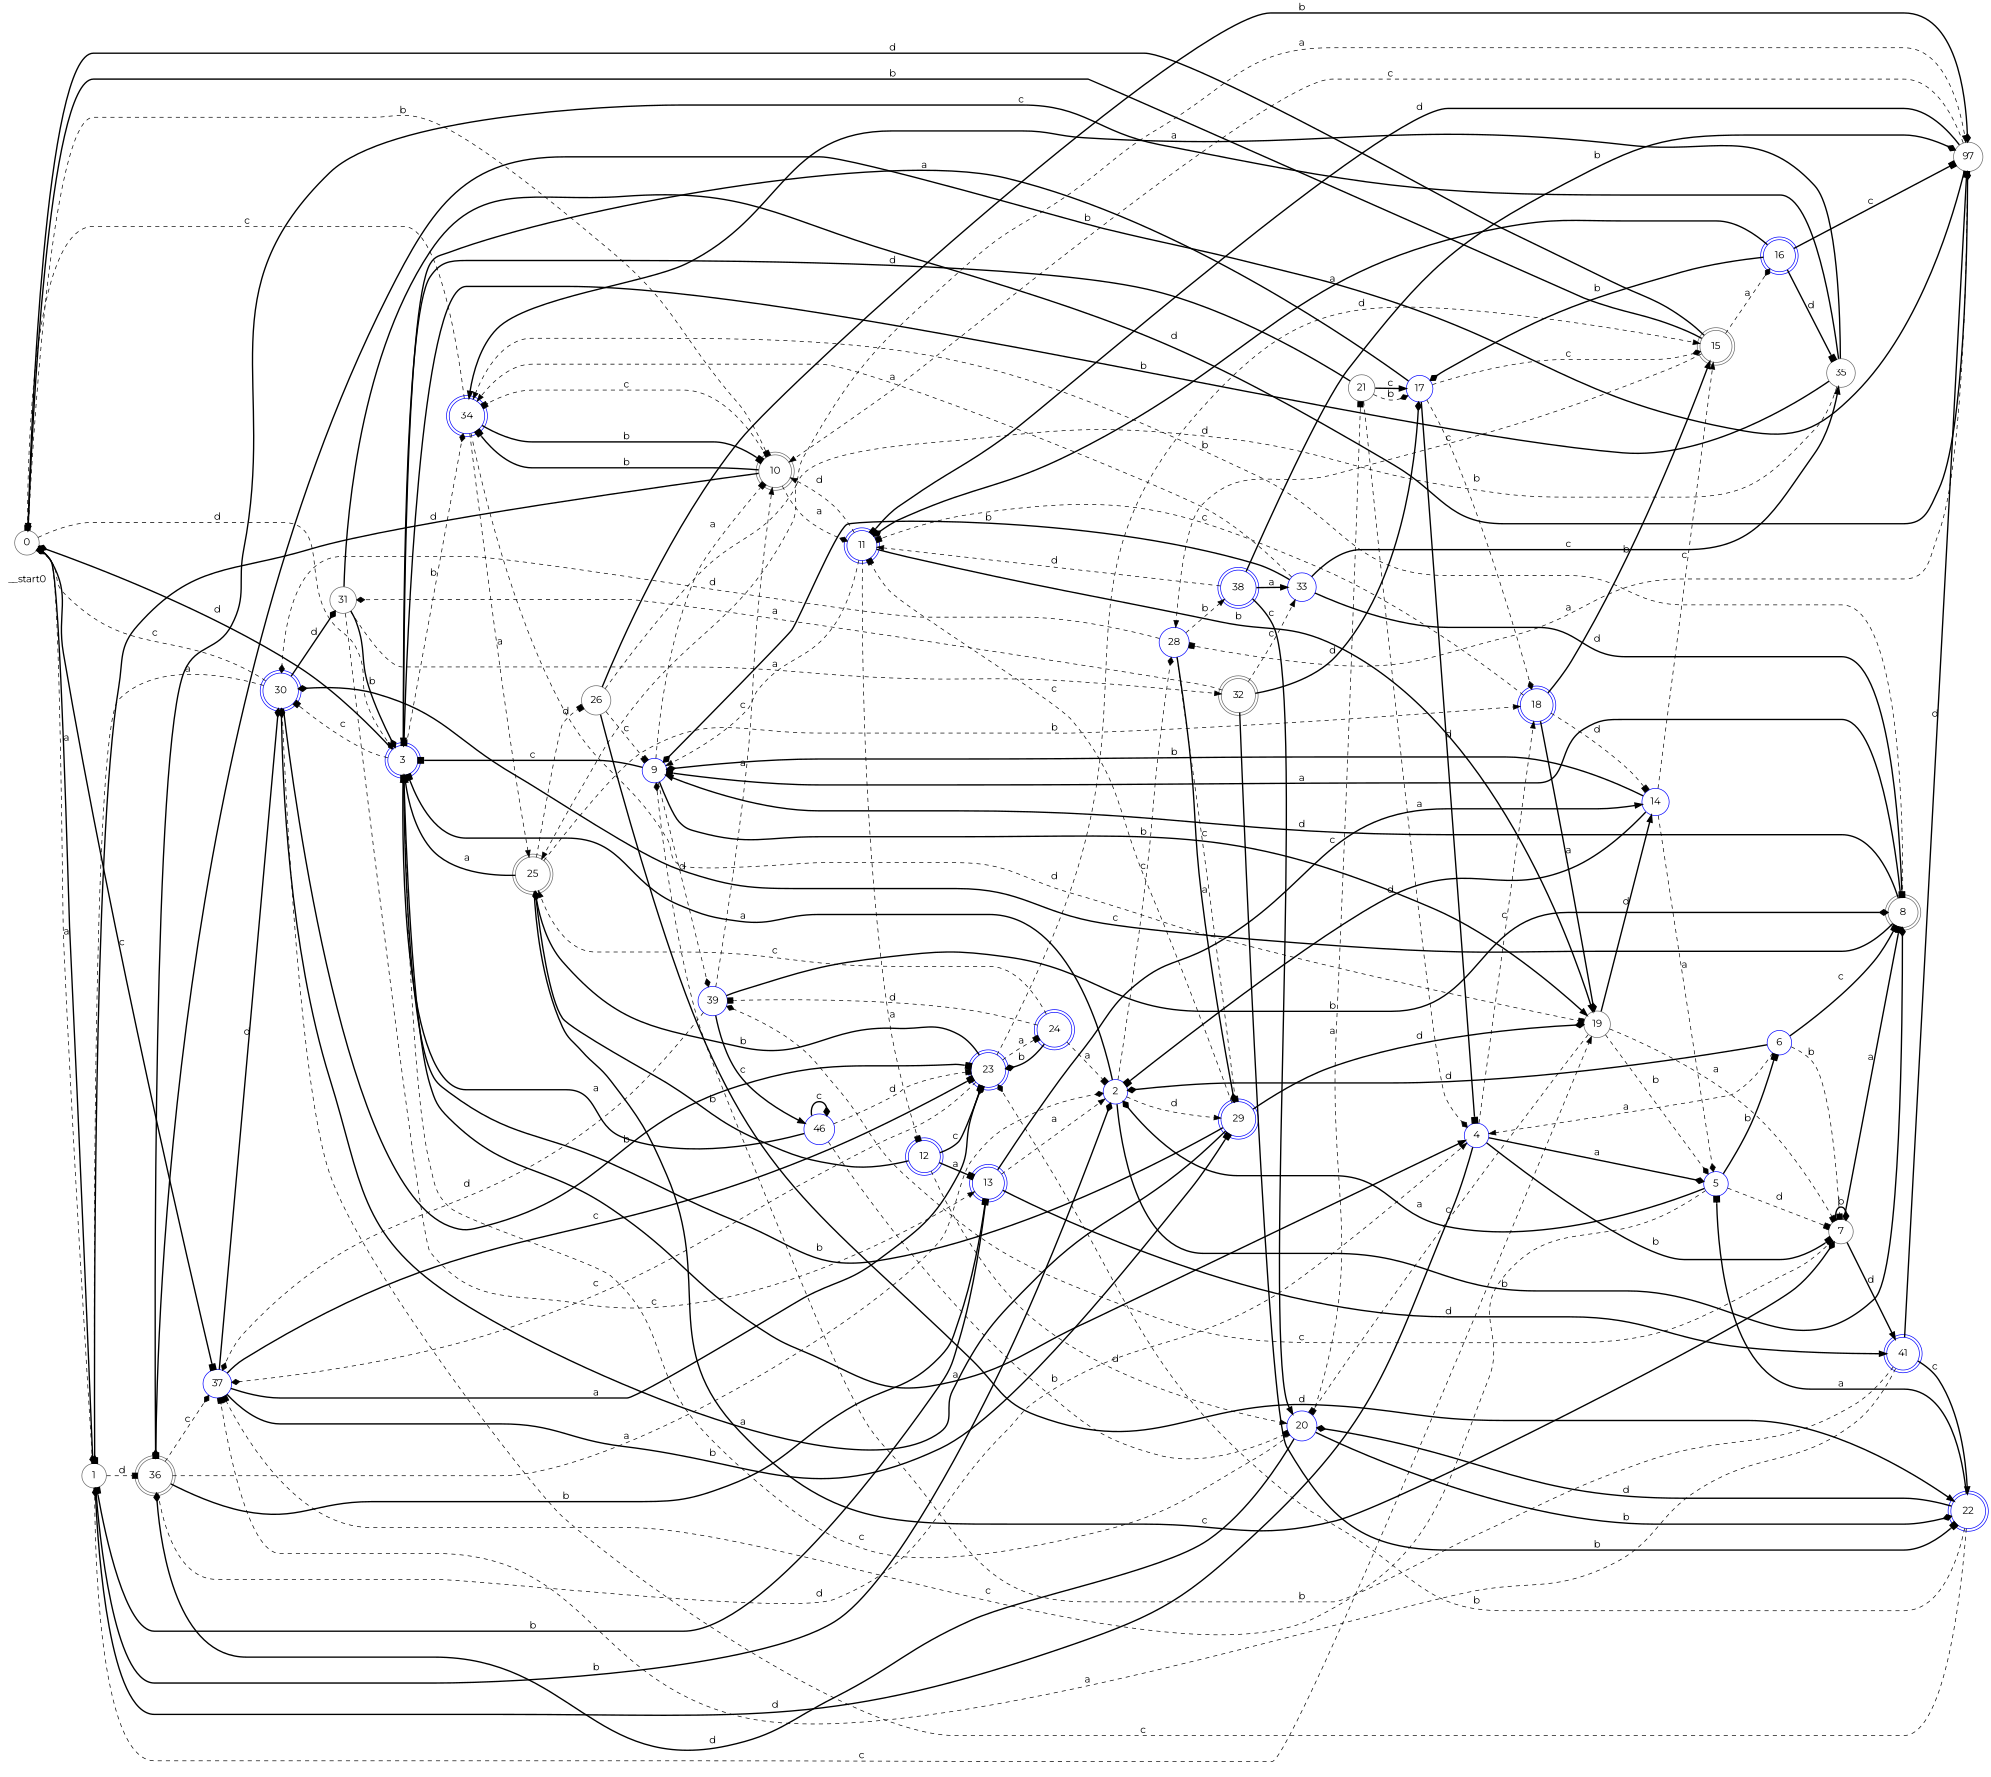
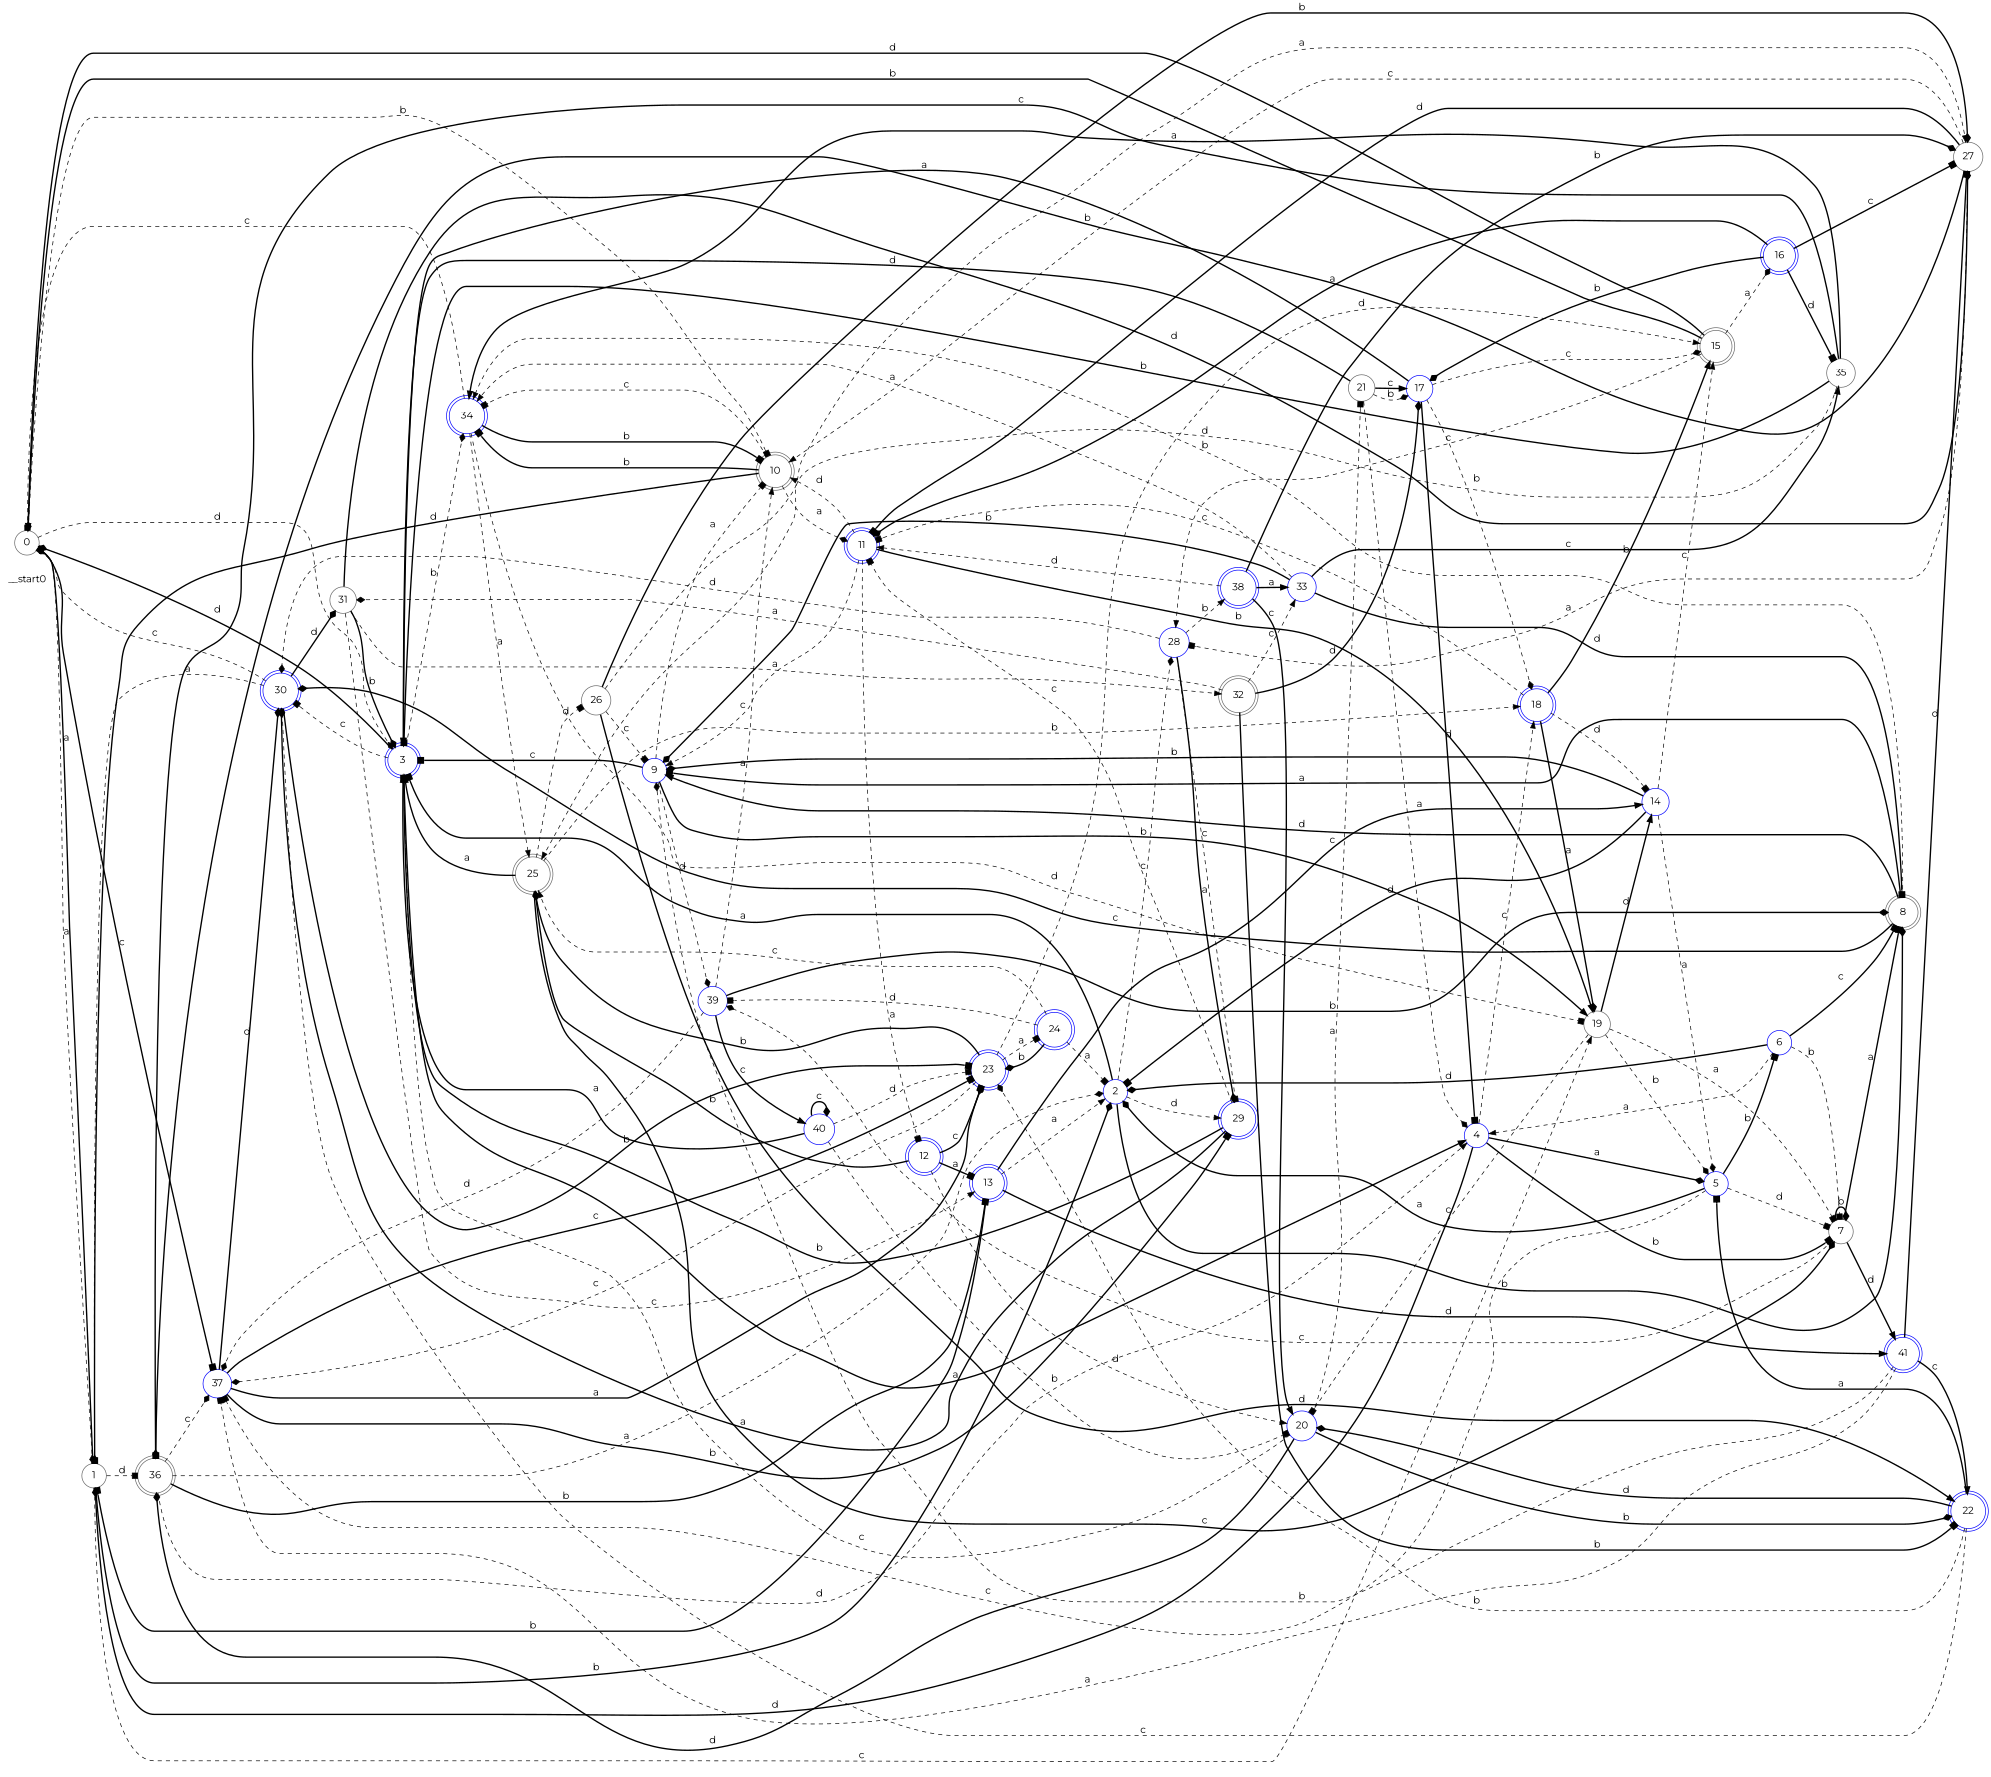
(1968, 157) -> (1968, 157)
(1408, 1046) -> none
(819, 1129) -> (819, 1129)
